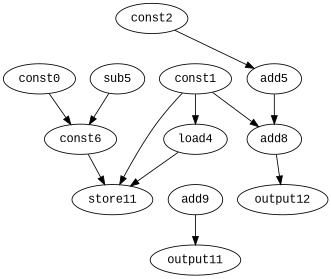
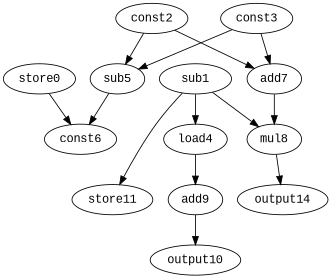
none -> (257, 18)
none -> (137, 45)
(39, 79) -> (39, 79)
(195, 79) -> (195, 79)
(274, 79) -> (274, 79)
(274, 139) -> (274, 139)
(94, 166) -> none
(158, 167) -> (195, 165)
(283, 200) -> (283, 200)
(195, 260) -> (195, 260)
